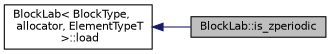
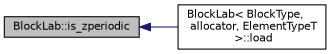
(177, 27) -> (164, 27)
